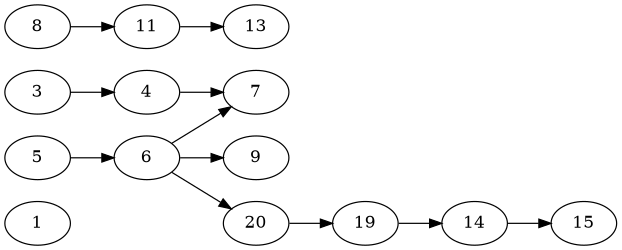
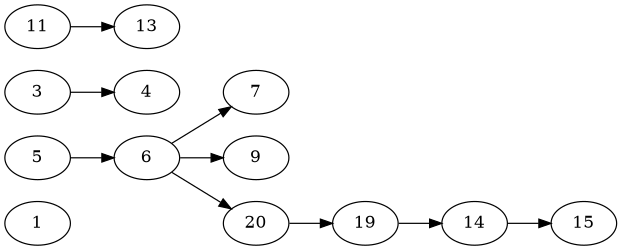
(38, 27) -> none
(196, 92) -> none
